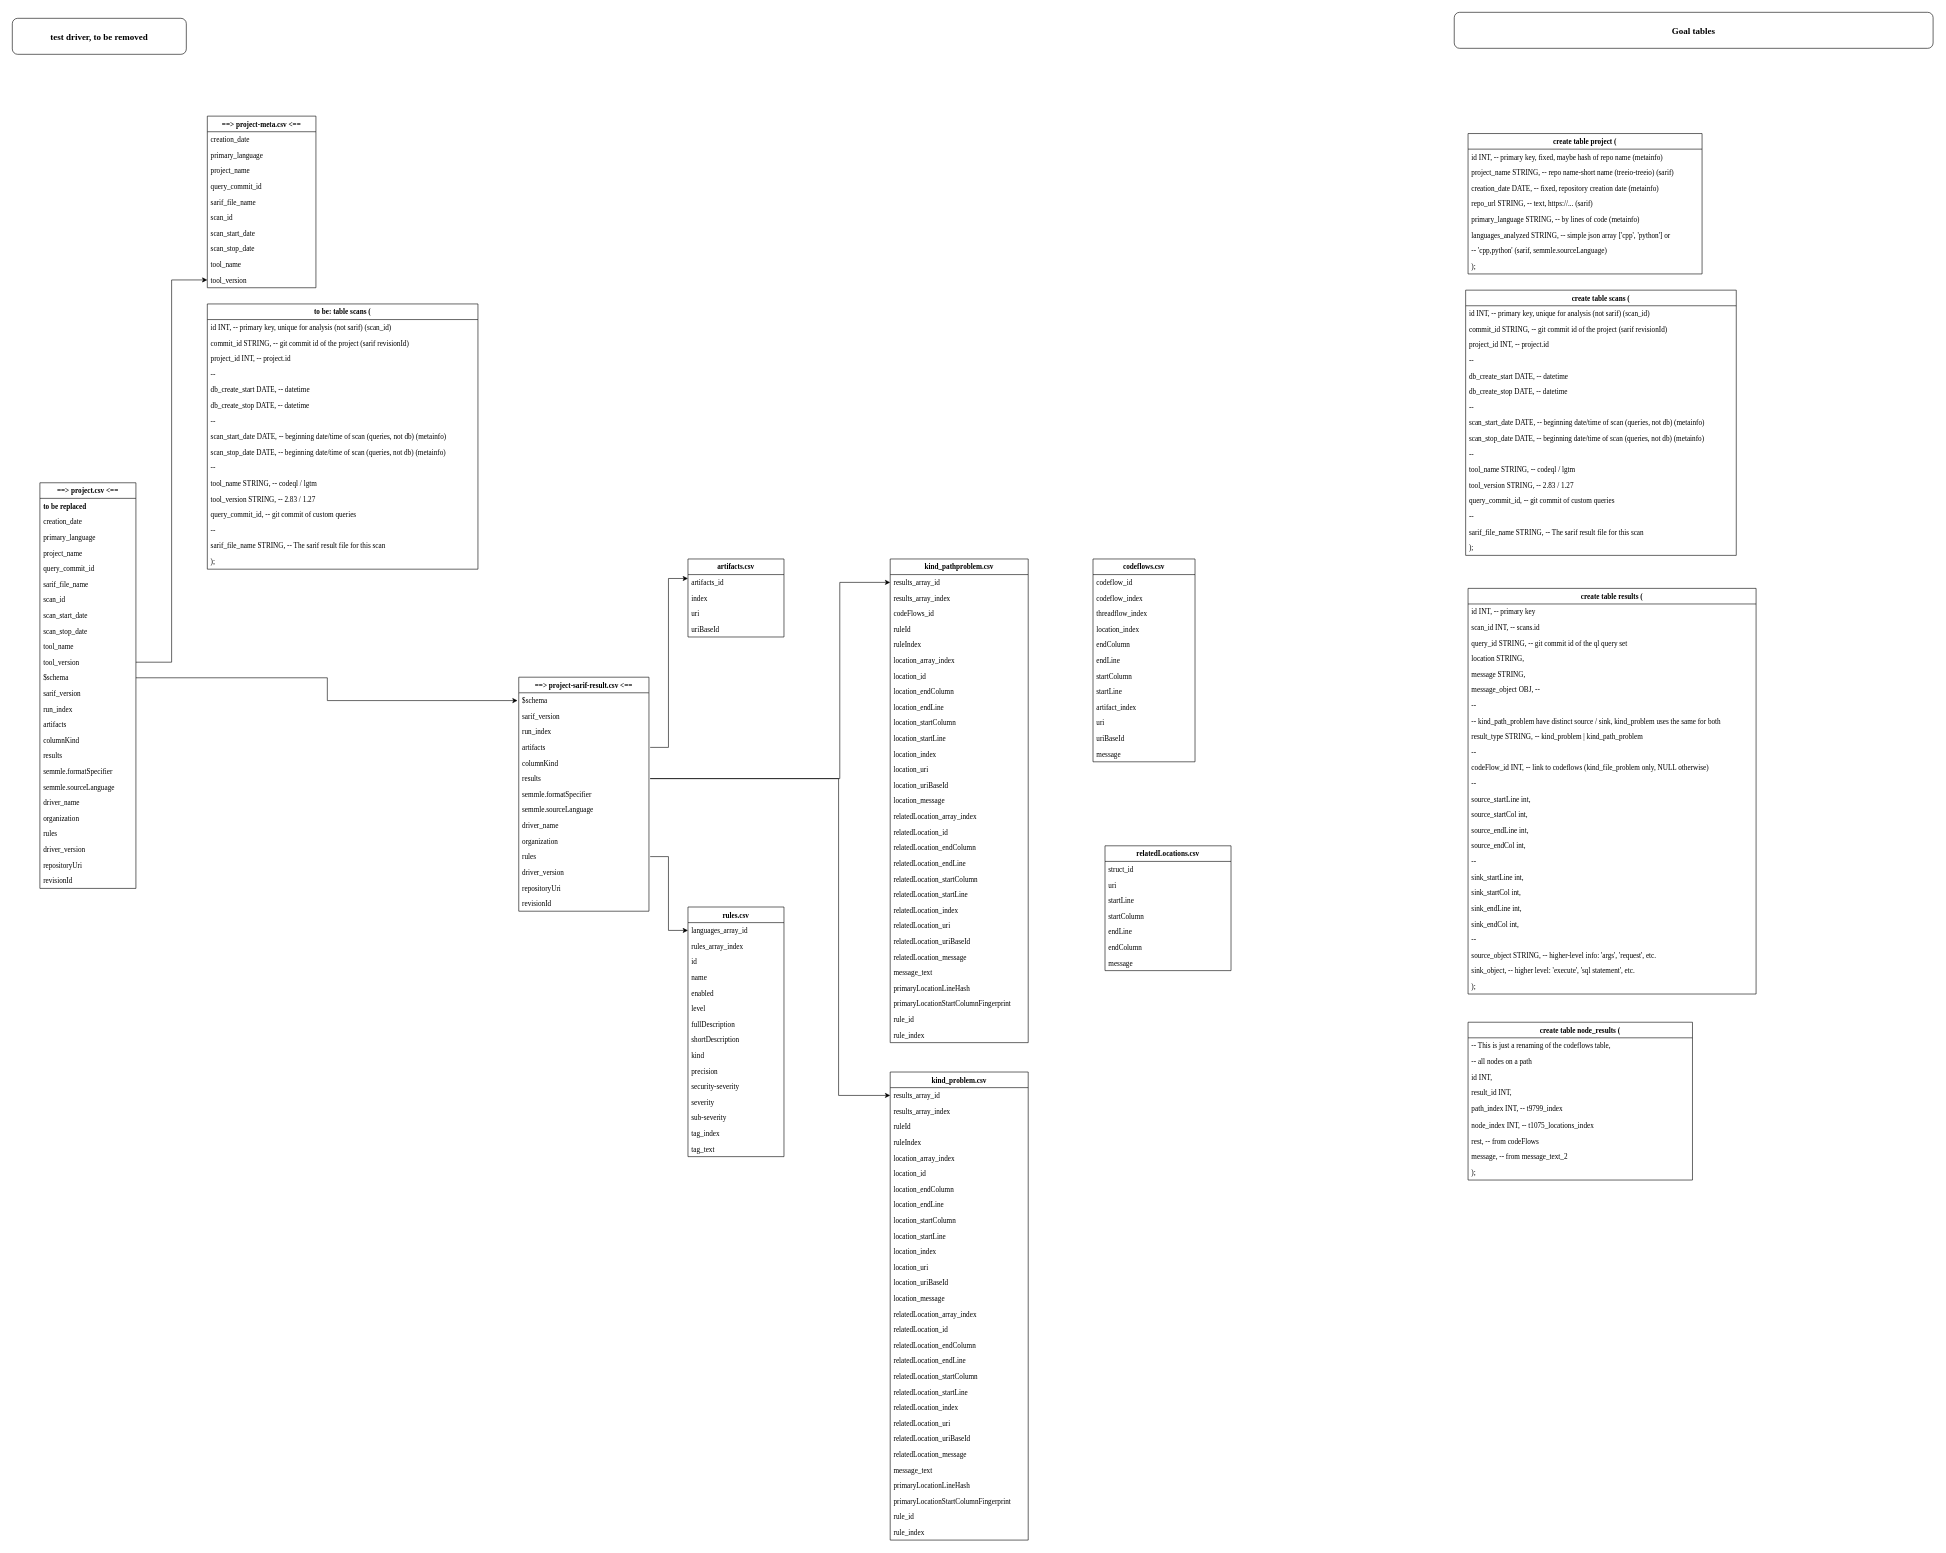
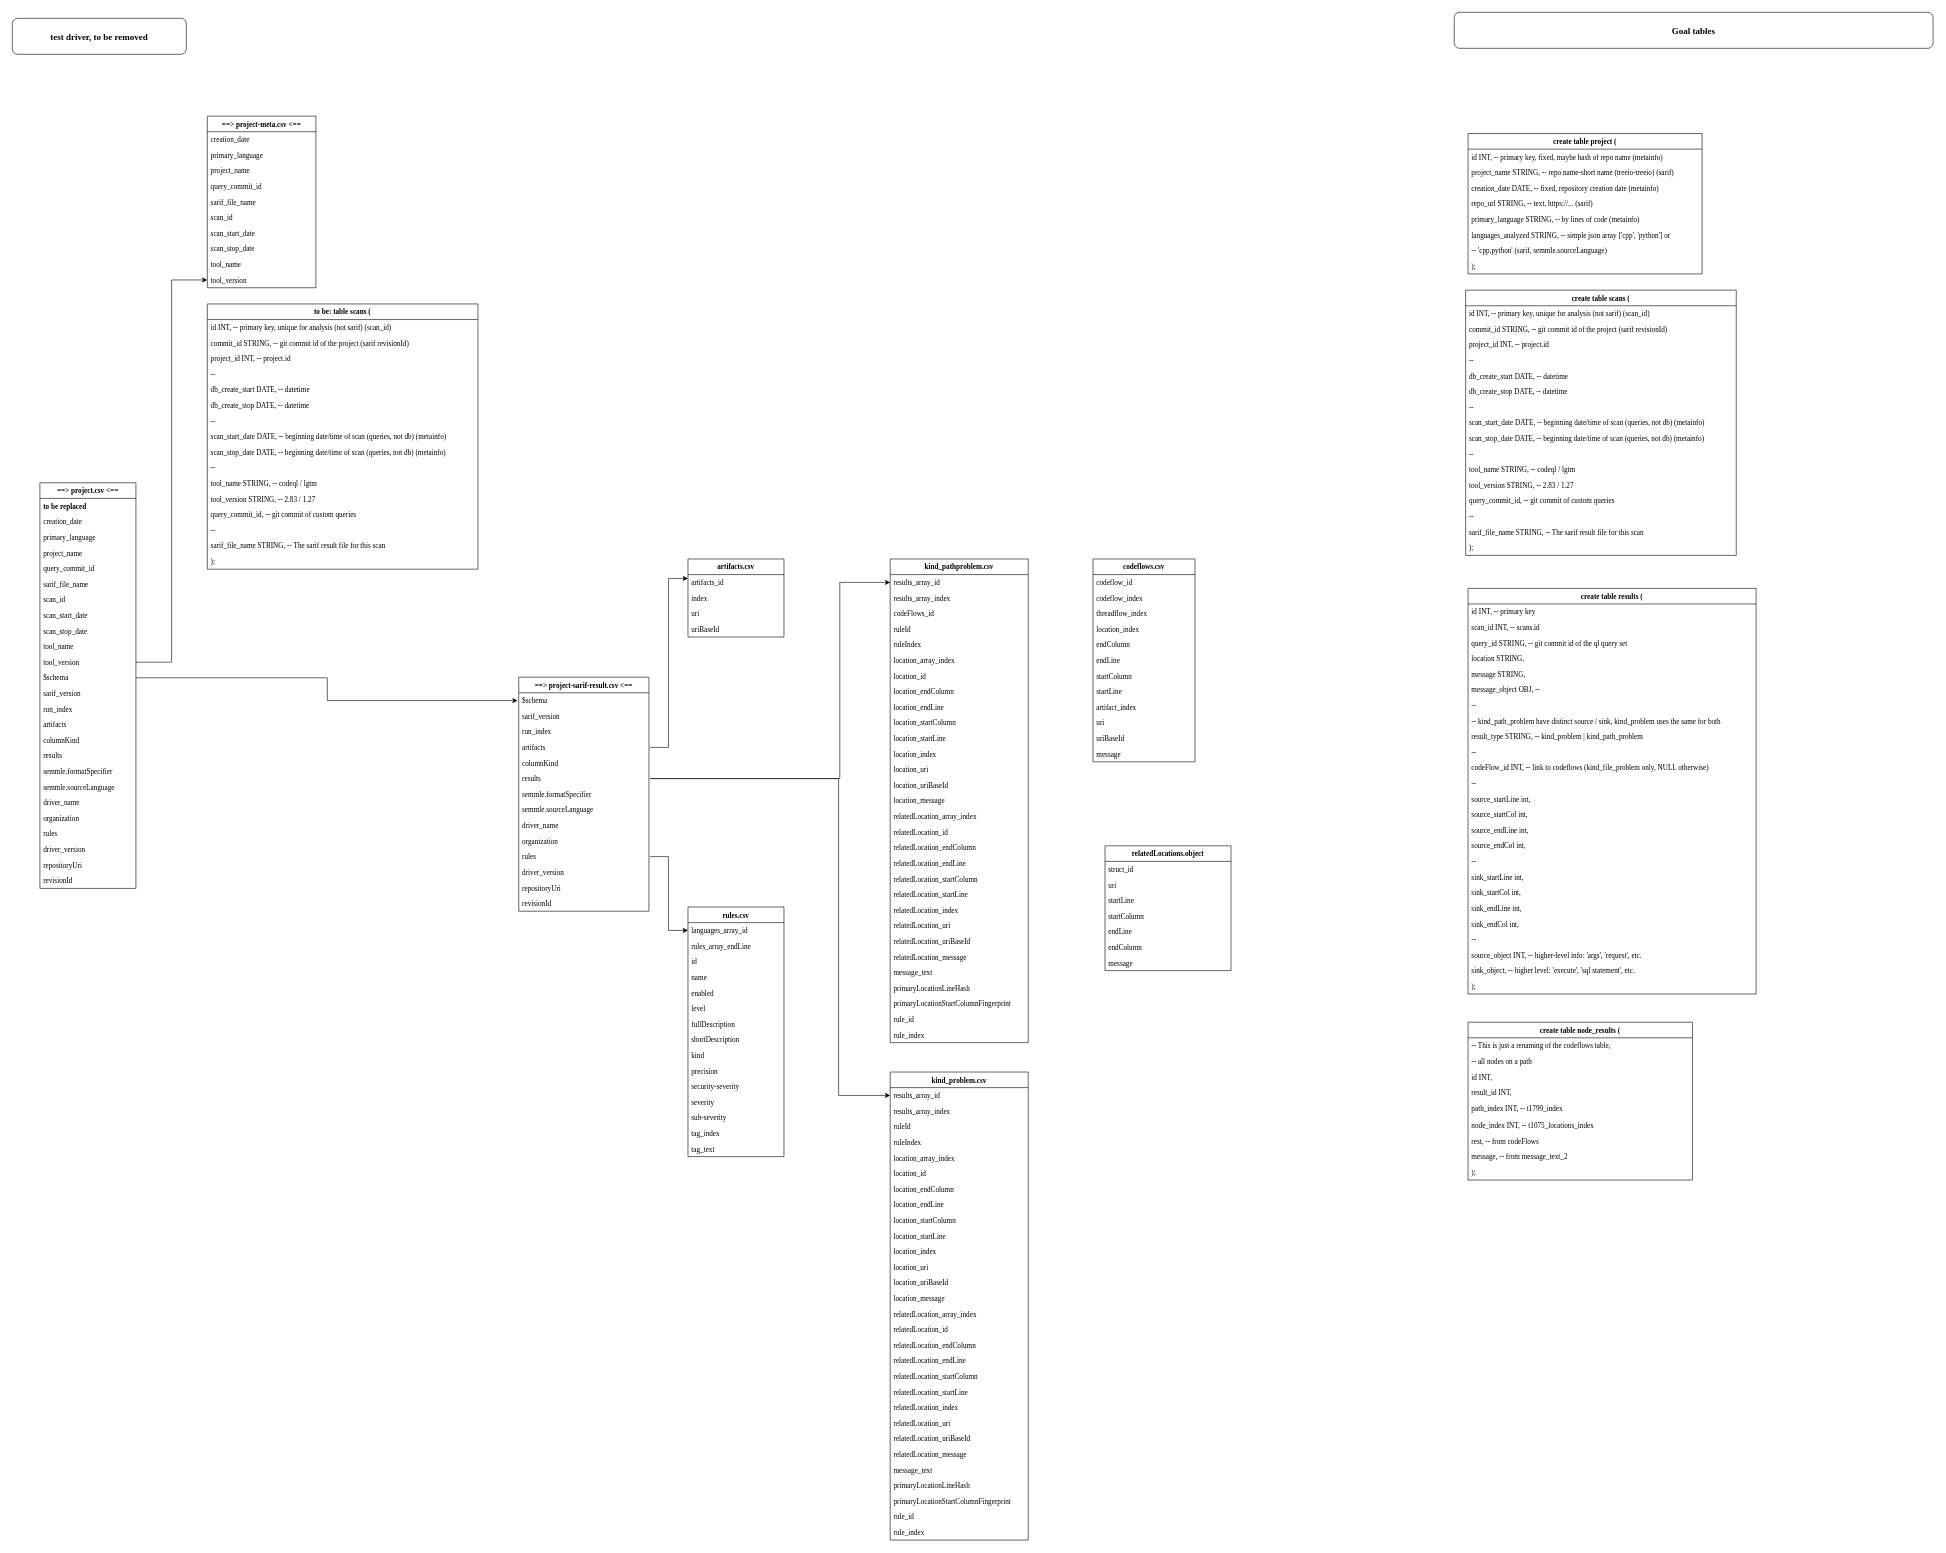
(1168, 854) -> (1168, 854)
(724, 946) -> (728, 946)
(1591, 955) -> (1585, 955)
(1530, 1108) -> (1530, 1108)
